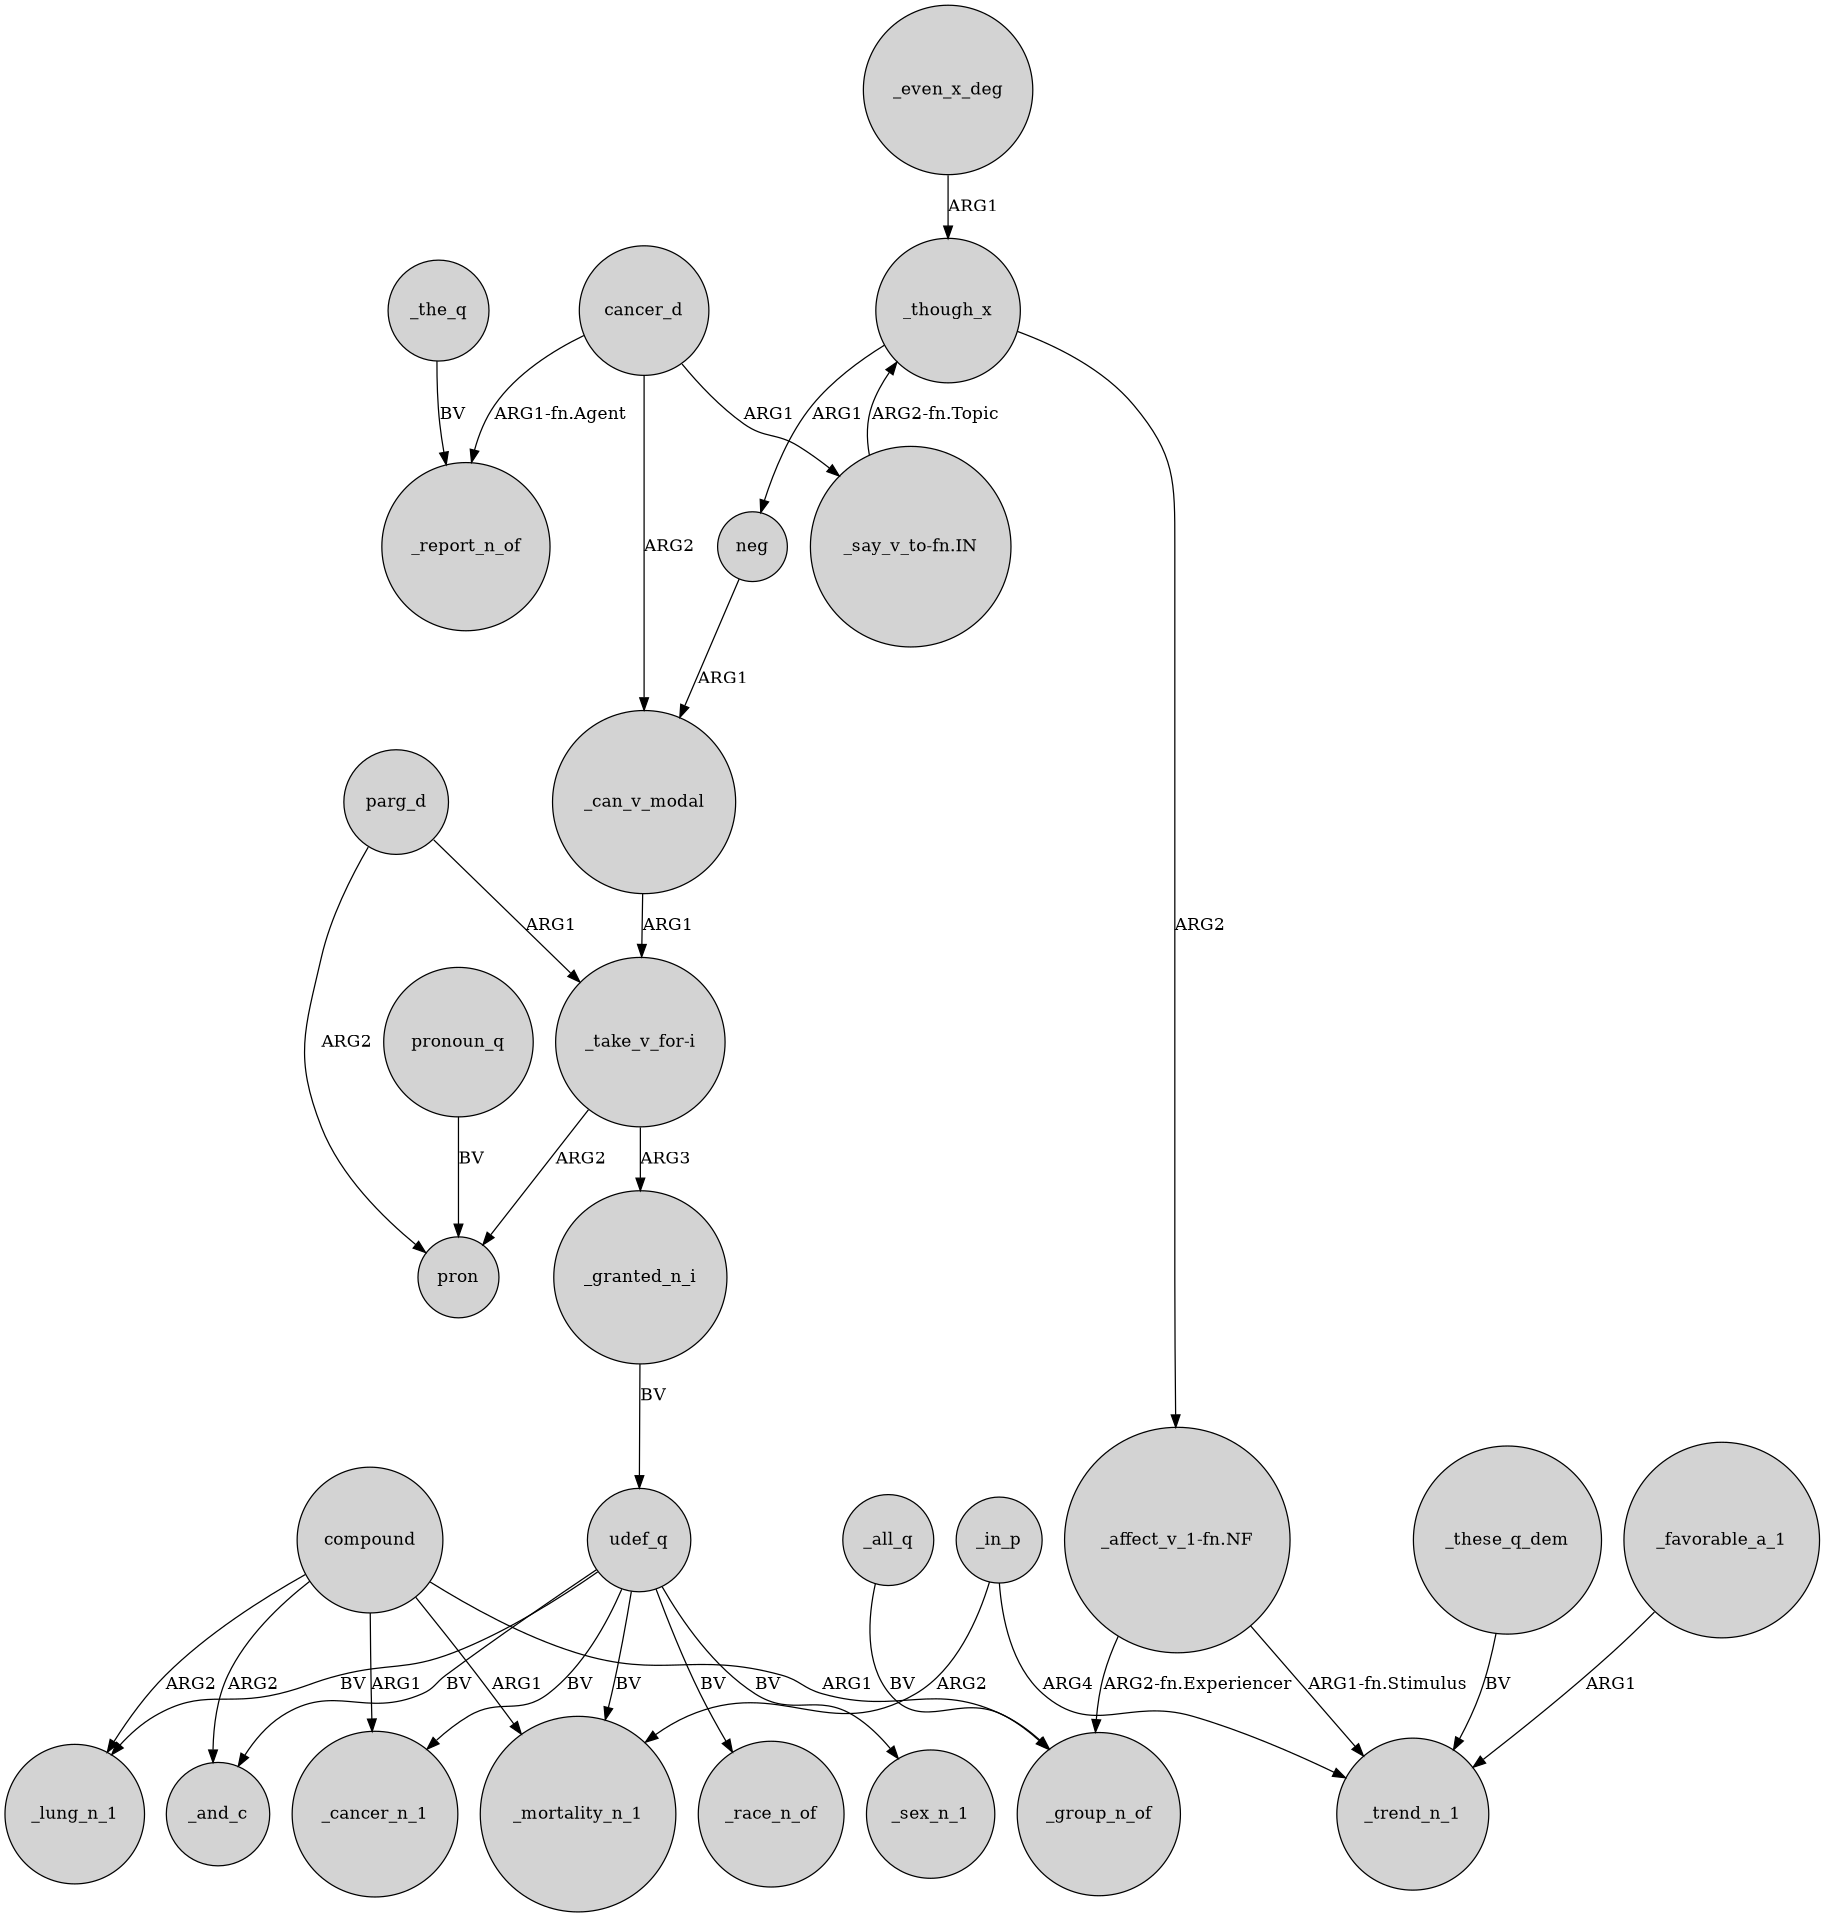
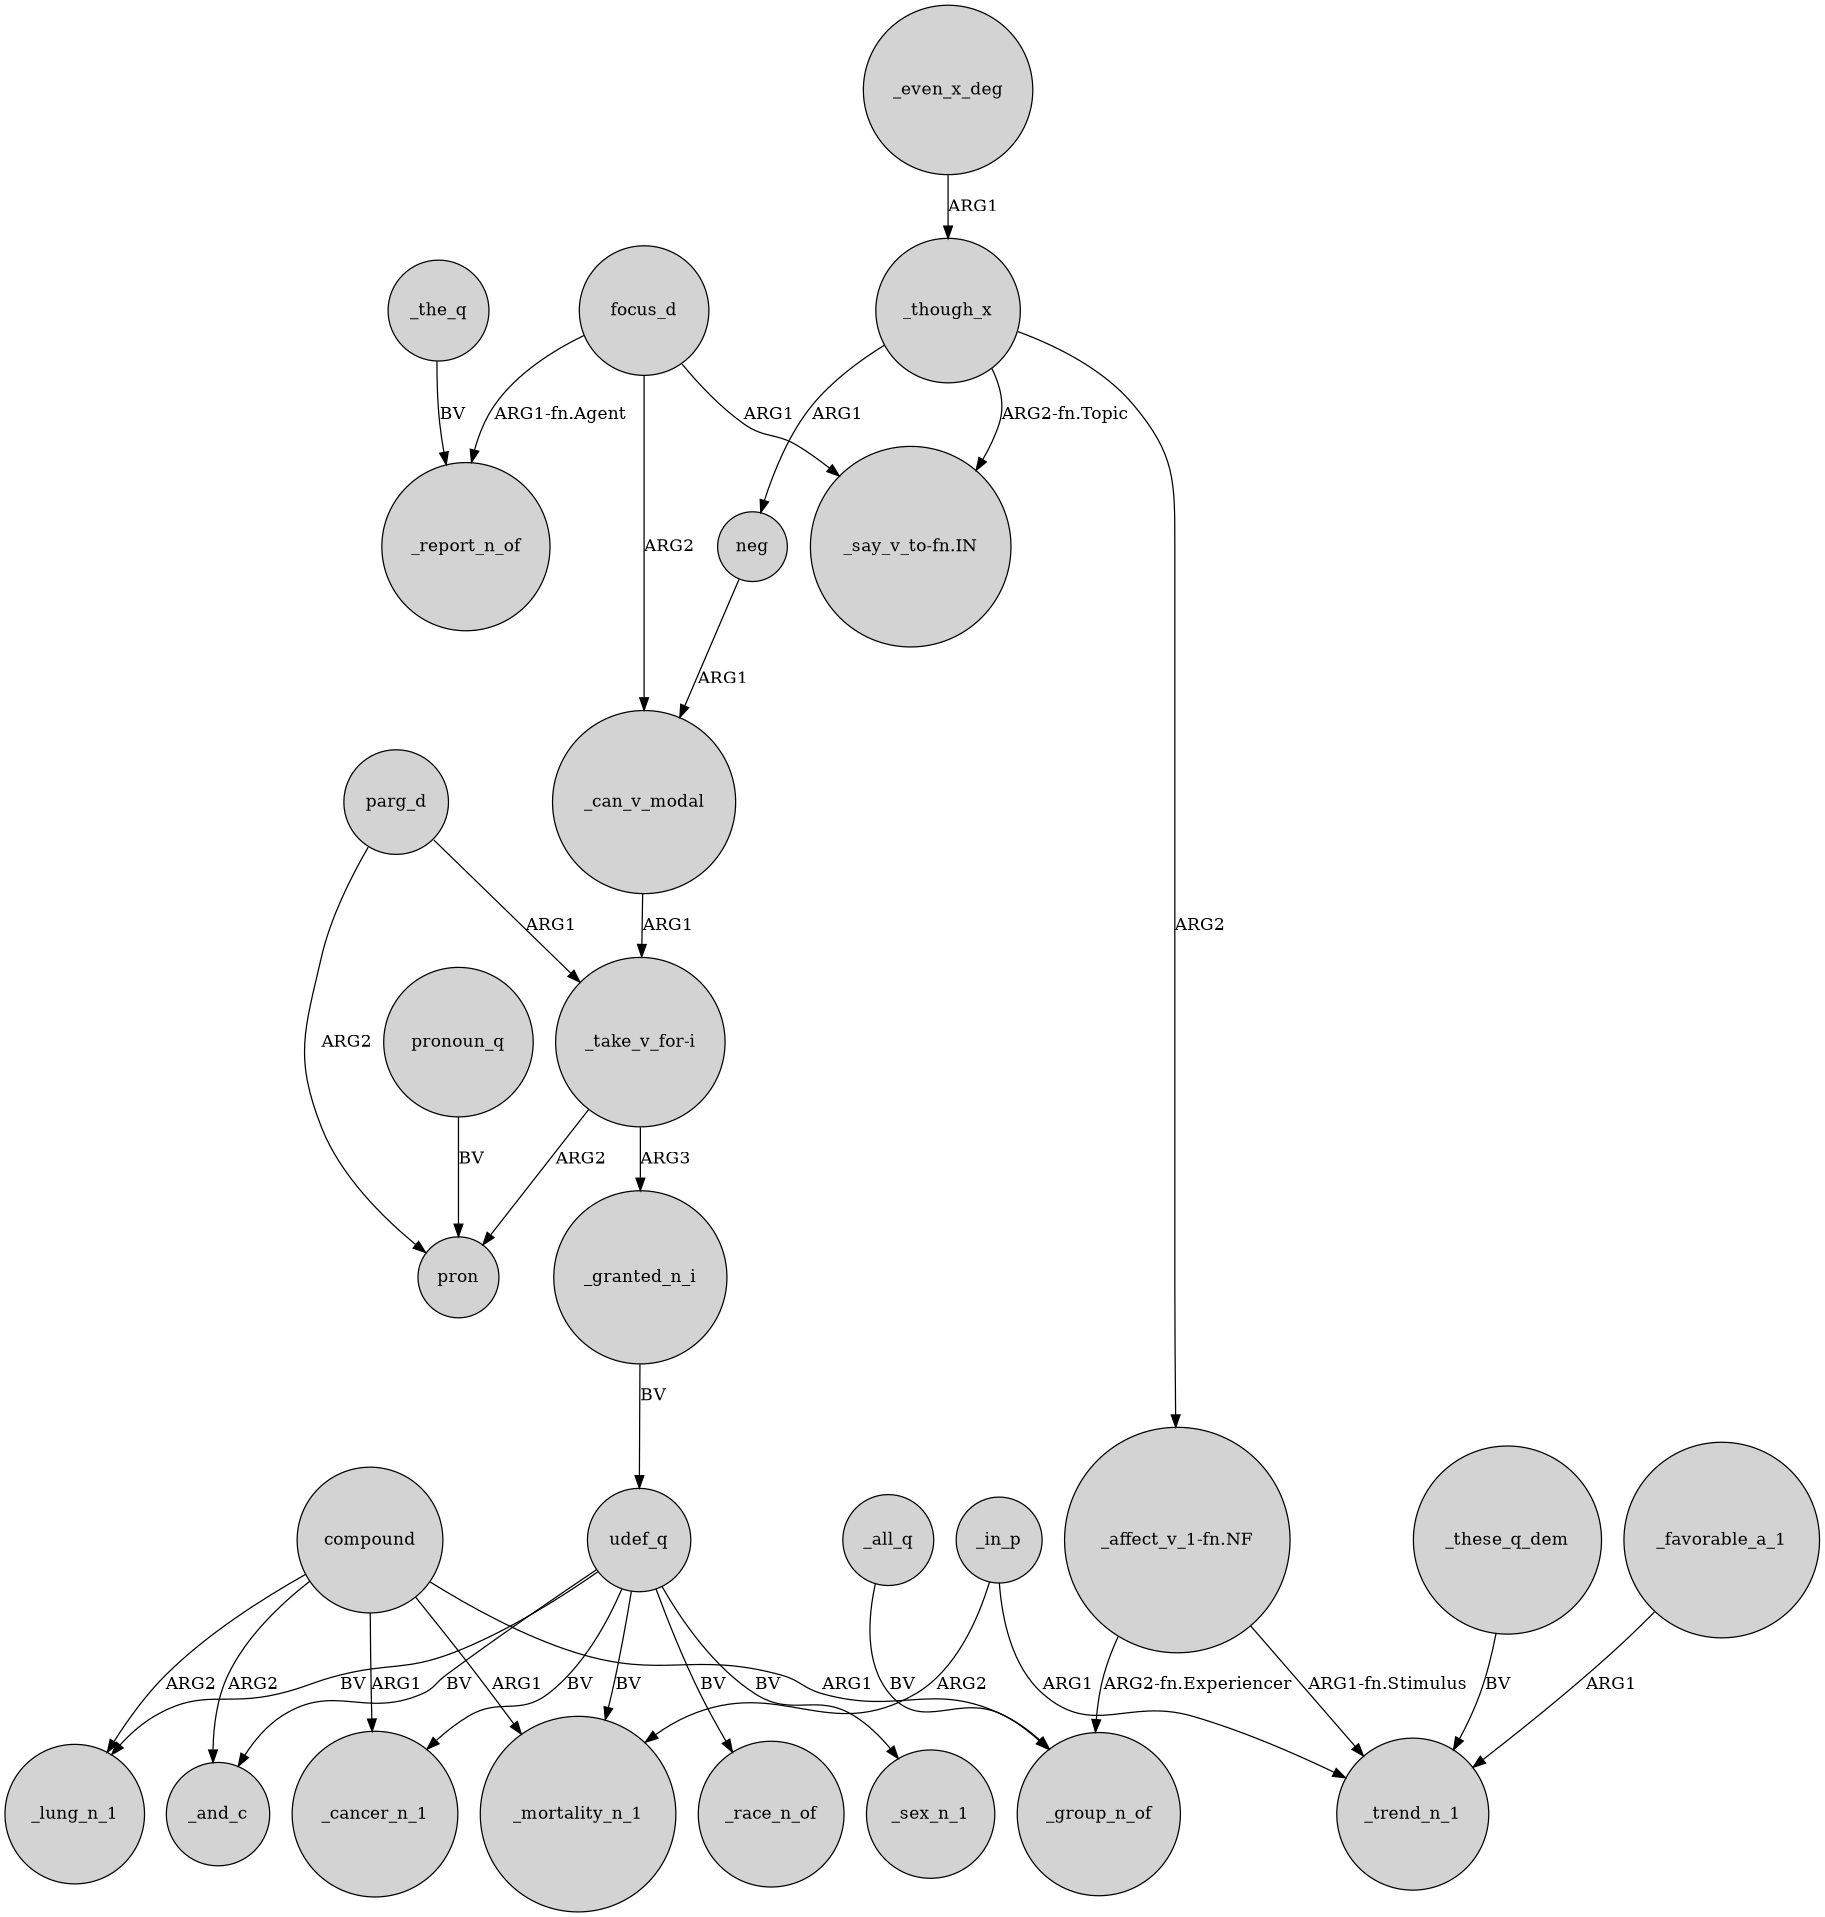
(644, 311) -> (644, 311)
(870, 412) -> (1001, 415)
(1068, 1684) -> (1068, 1684)
